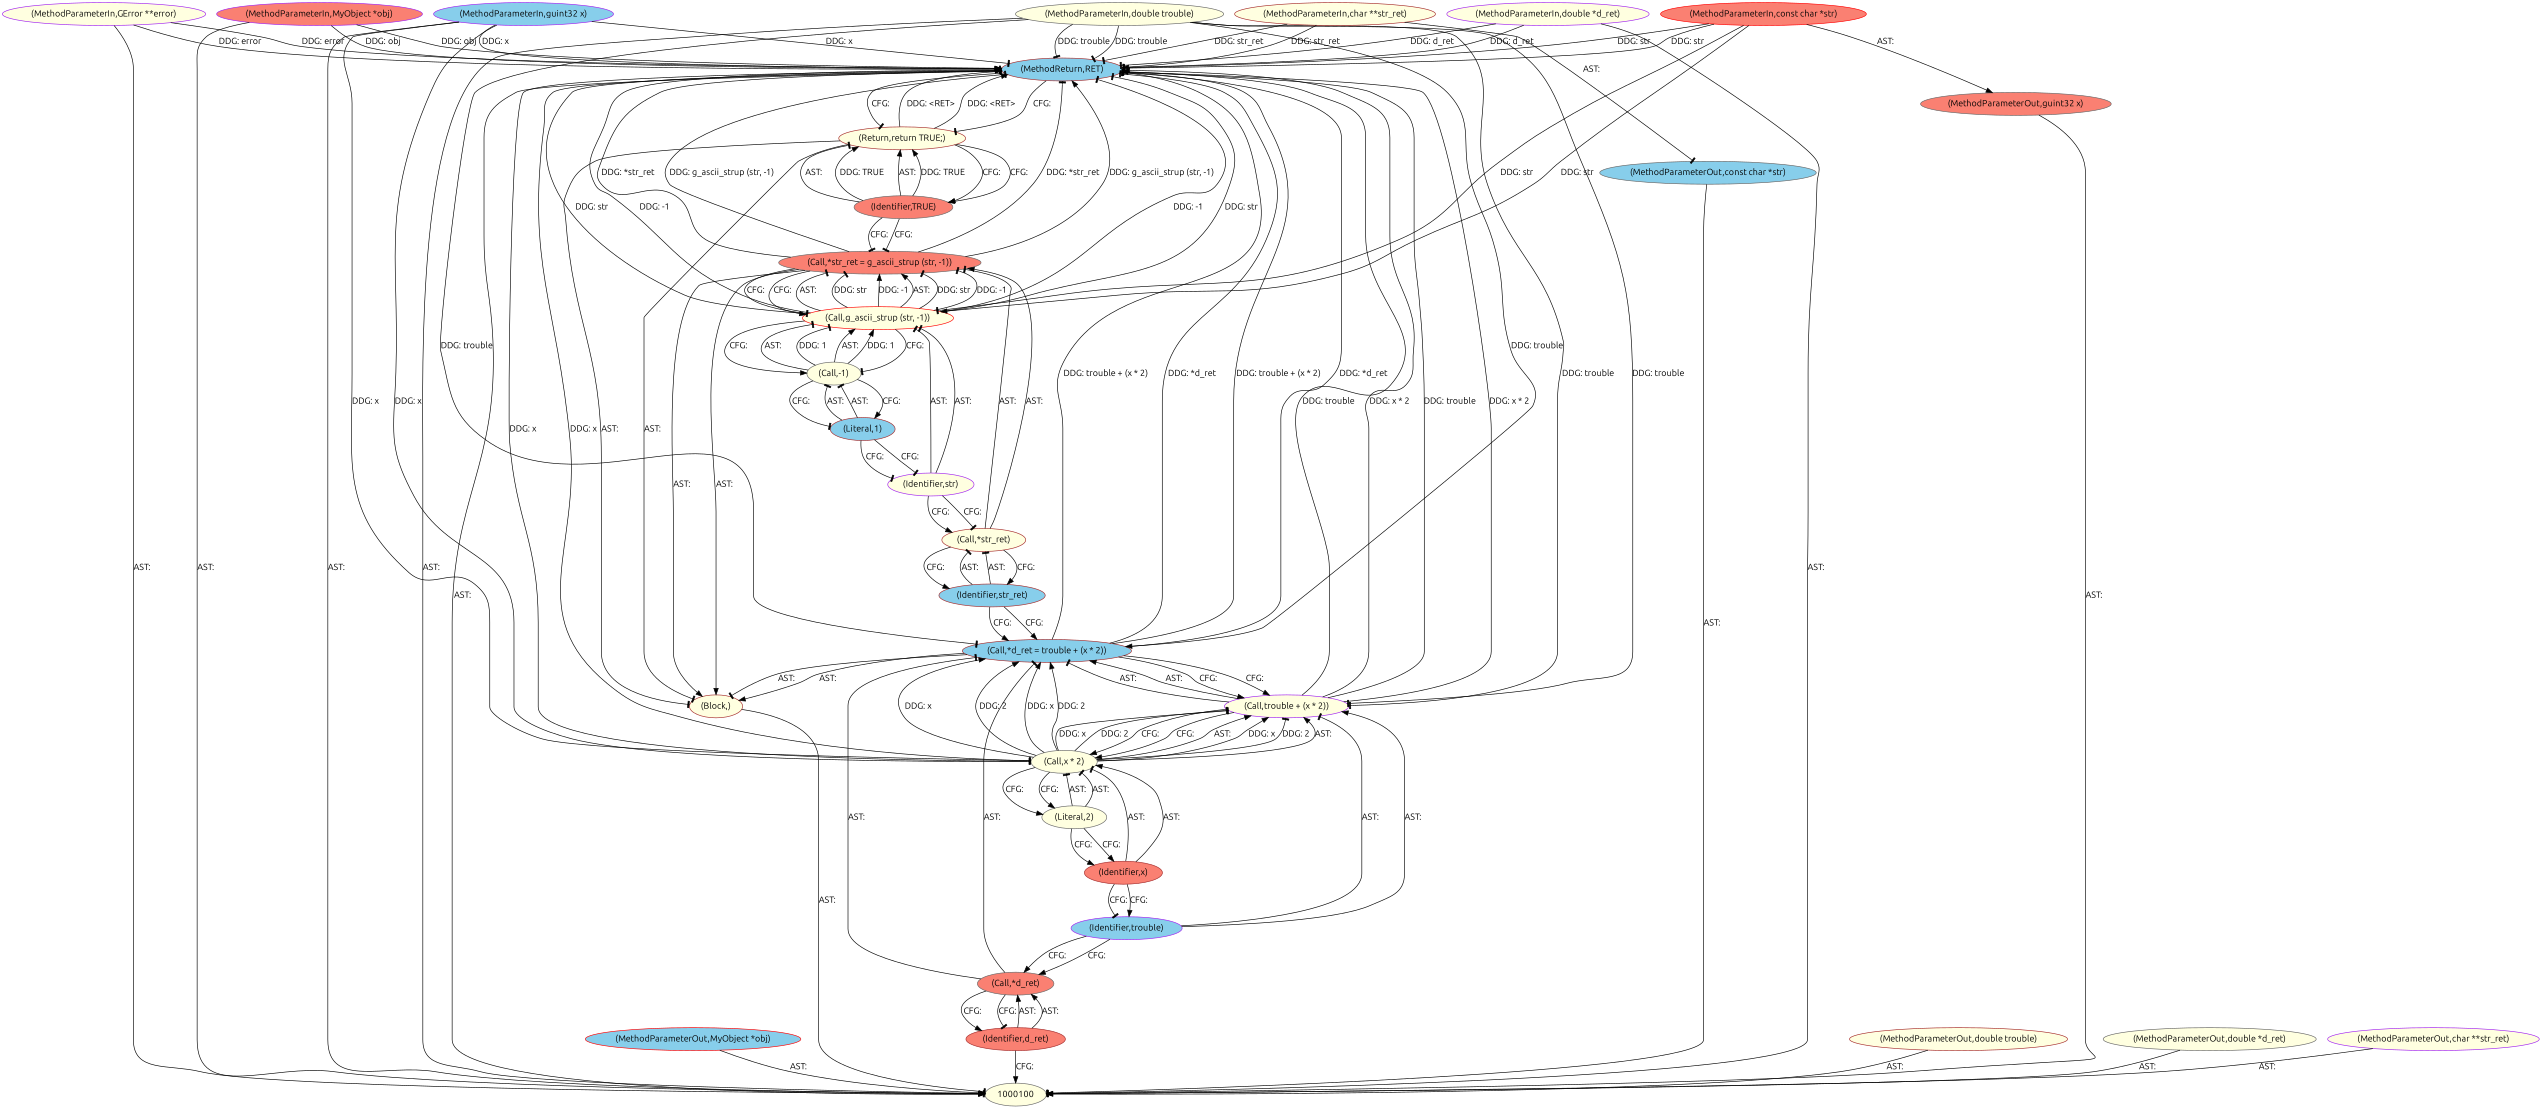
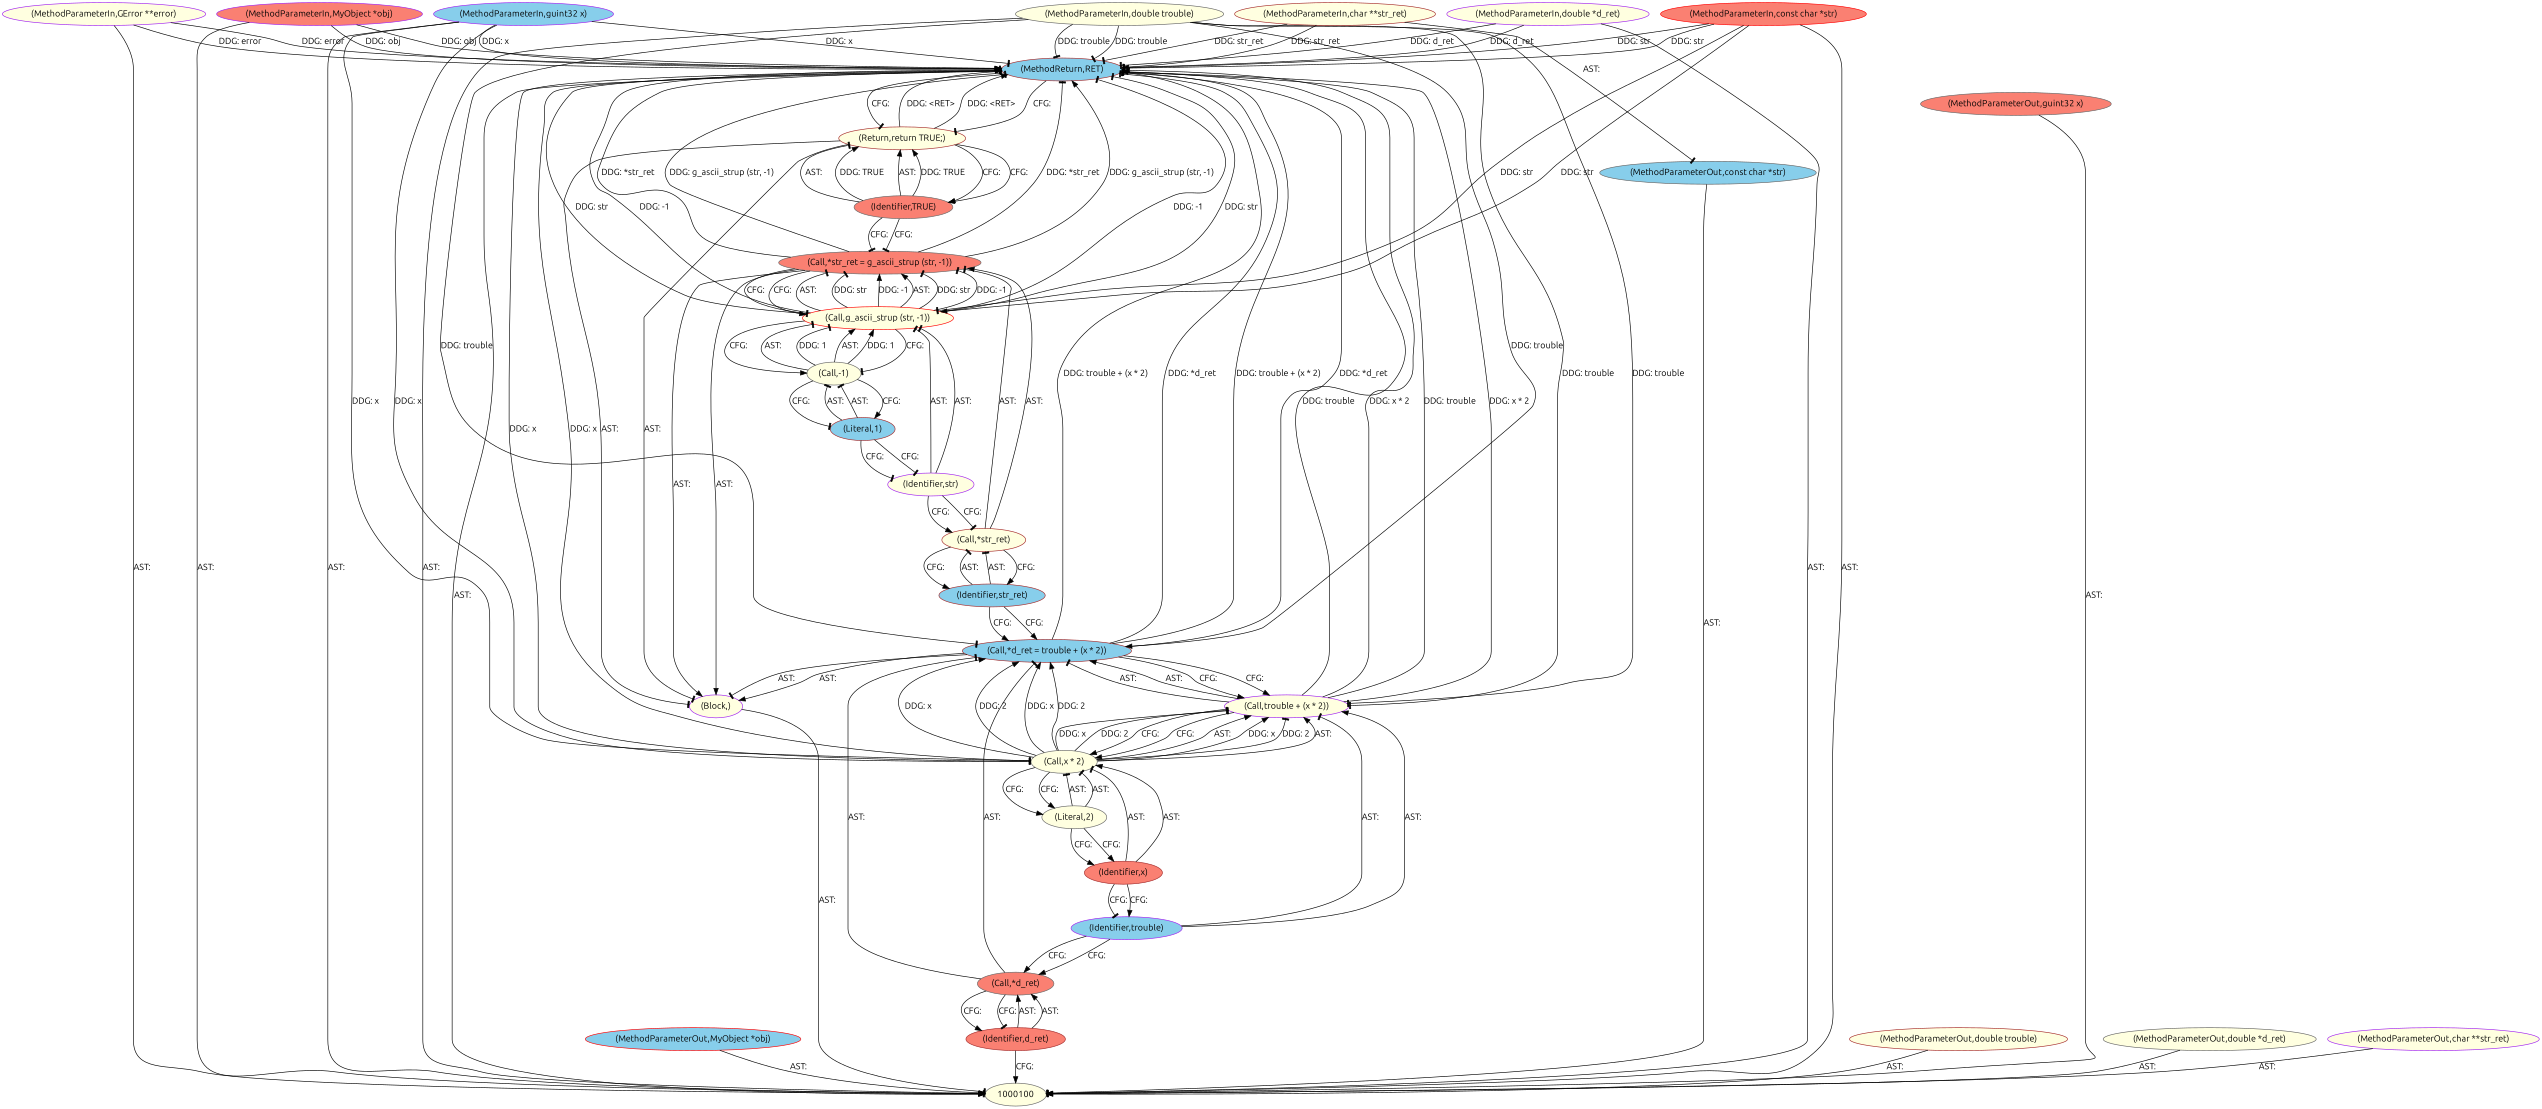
(1898, 54) -> (1832, 915)
(716, 706) -> (716, 706)
